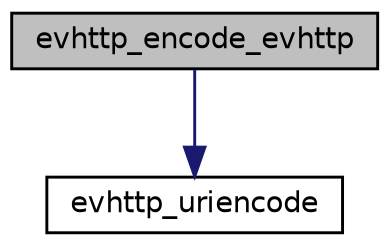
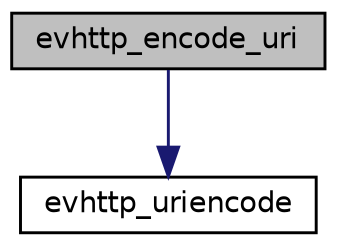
(195, 41) -> (168, 41)
